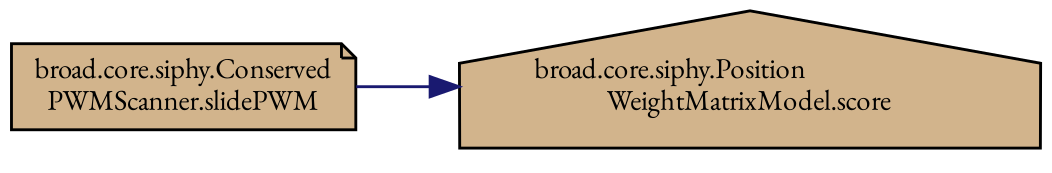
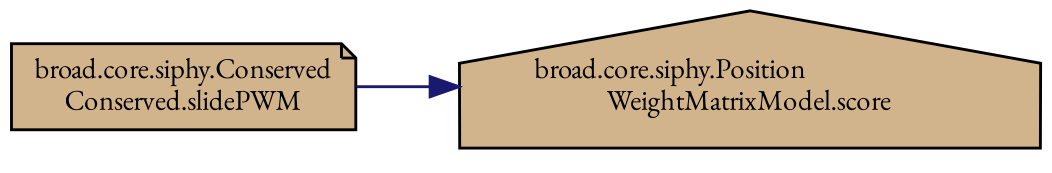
(184, 87) -> (184, 87)
